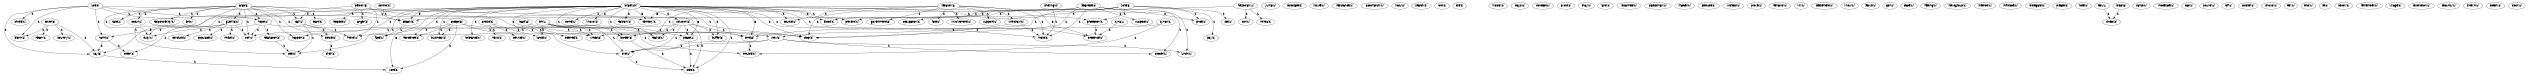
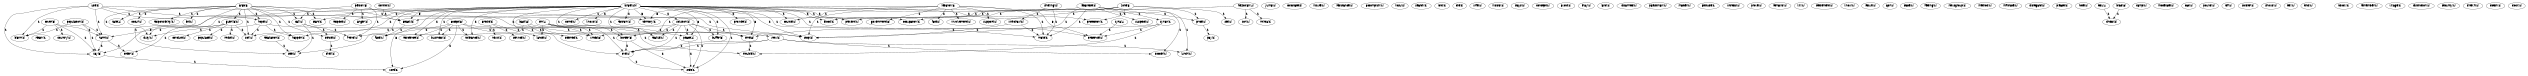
none -> (1478, 6)
(2325, 6) -> none
none -> (472, 9)
(989, 9) -> (1034, 13)
(1188, 11) -> (1206, 29)
none -> (816, 13)
(20, 22) -> none
none -> (76, 22)
none -> (741, 22)
(46, 29) -> (77, 28)
(1095, 29) -> (1133, 30)
(266, 30) -> (274, 32)
none -> (461, 30)
(934, 31) -> (1131, 13)
none -> (626, 45)
